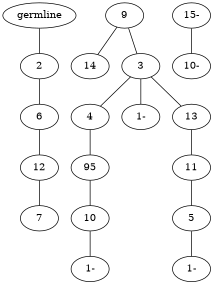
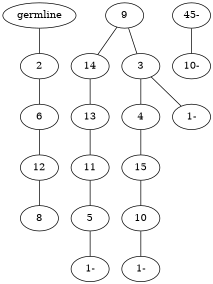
(192, 15) -> (192, 15)
(166, 91) -> (90, 92)
(90, 168) -> (141, 168)
(39, 218) -> (39, 218)
